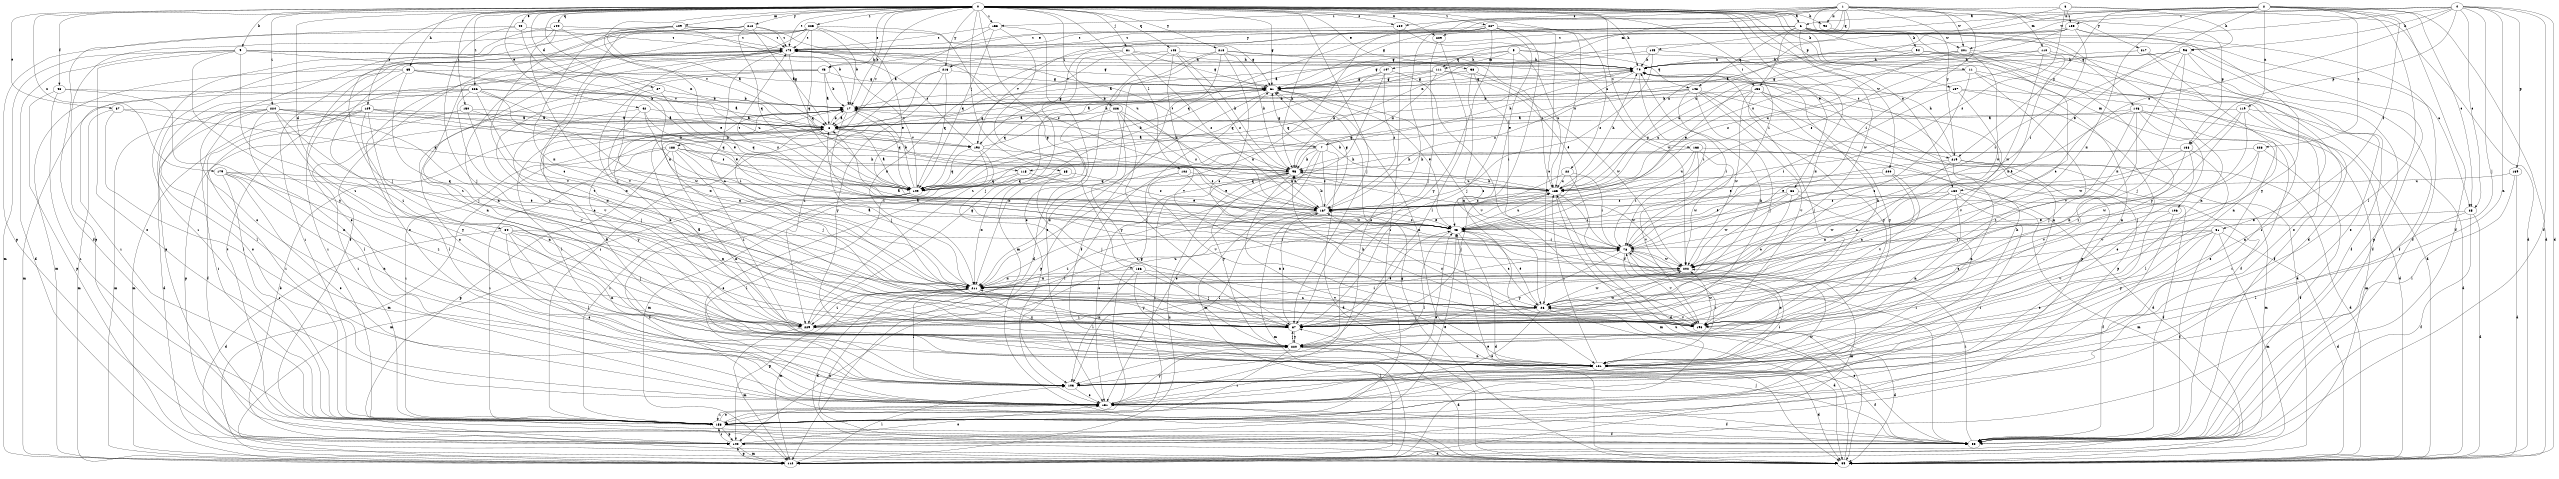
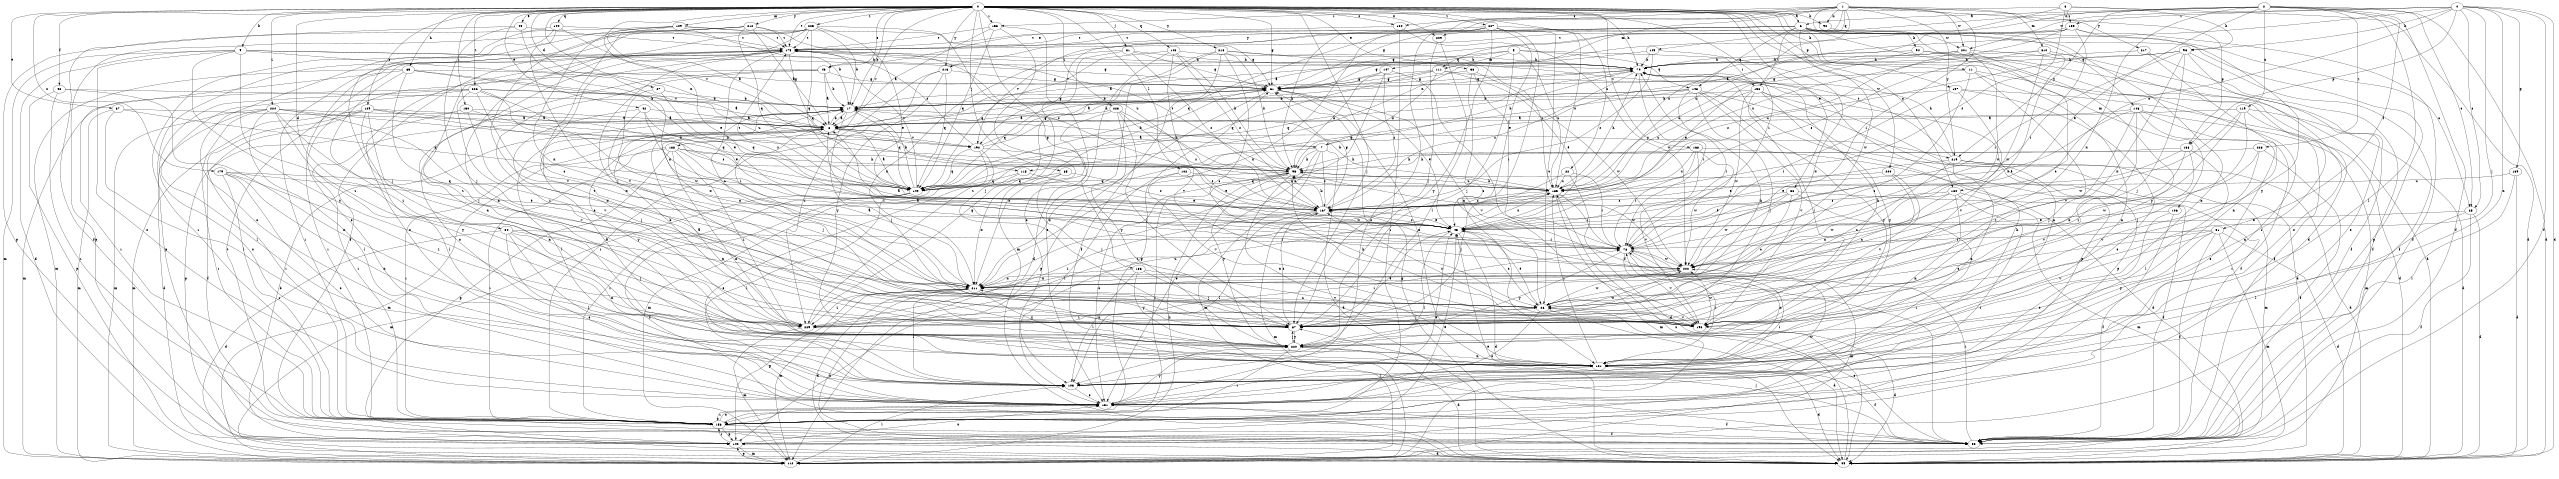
(2044, 50) -> (2044, 50)
(1284, 130) -> (1083, 108)
